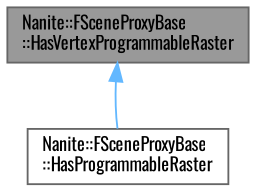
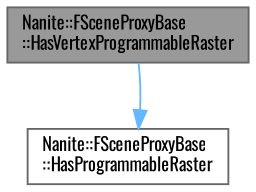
(116, 105) -> (140, 87)
